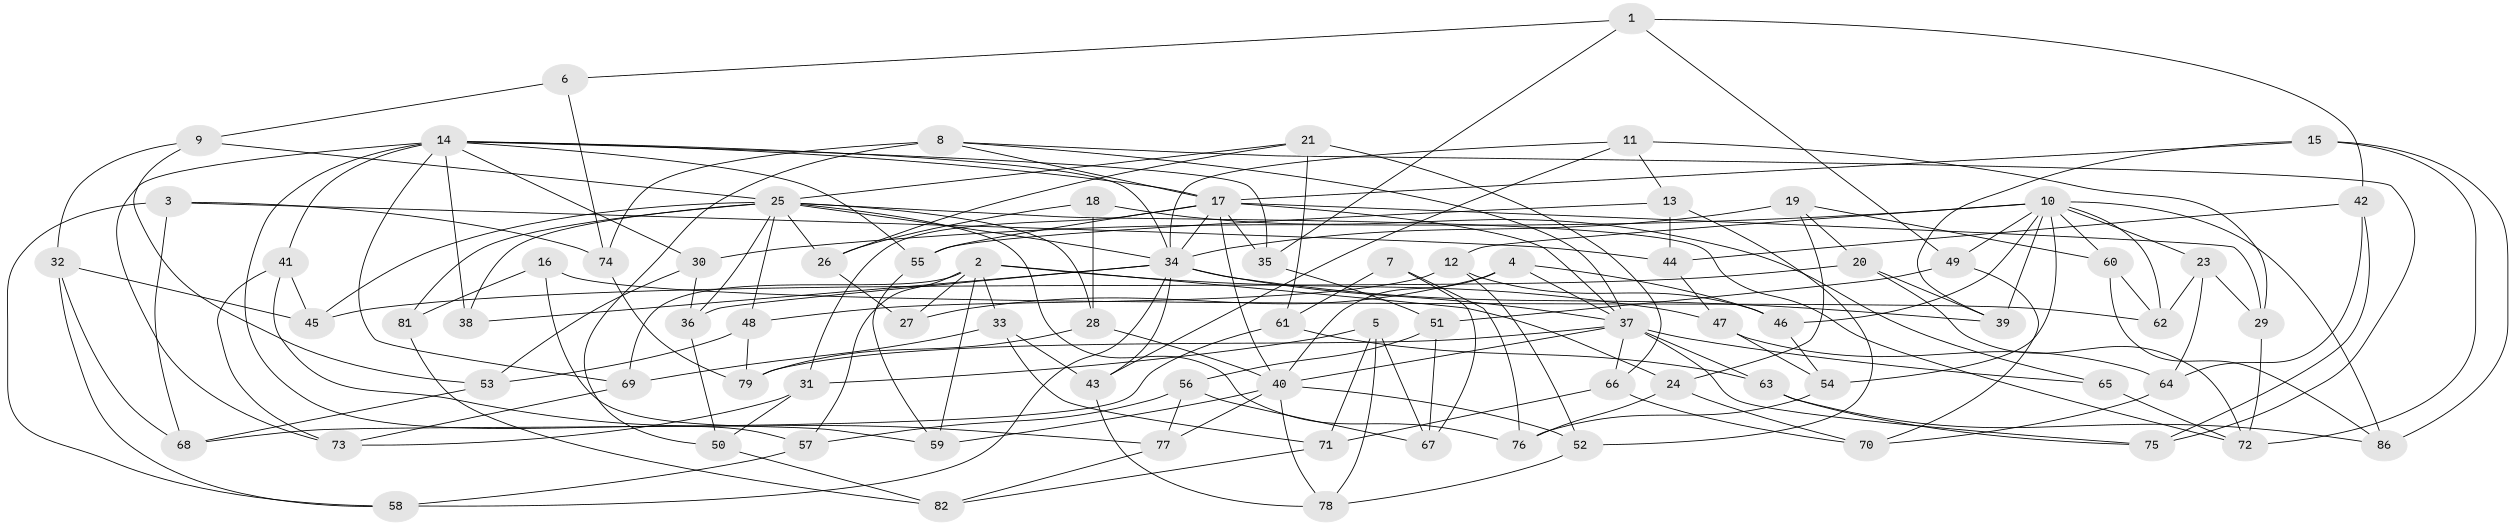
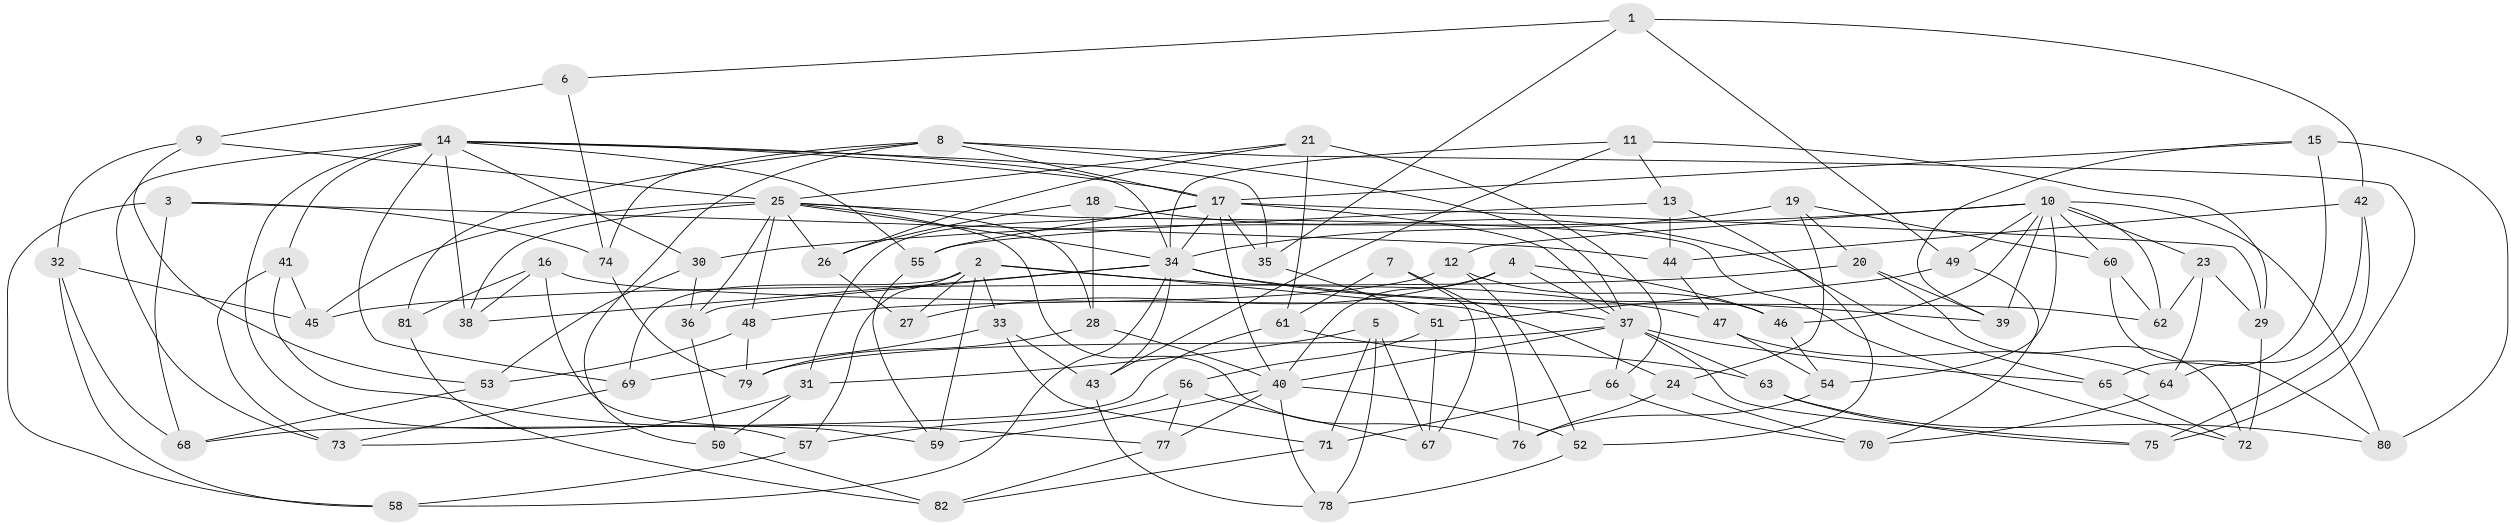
(535, 232) -> (639, 180)
none -> (508, 291)
(2476, 319) -> (2296, 334)
(2384, 446) -> (2384, 446)
